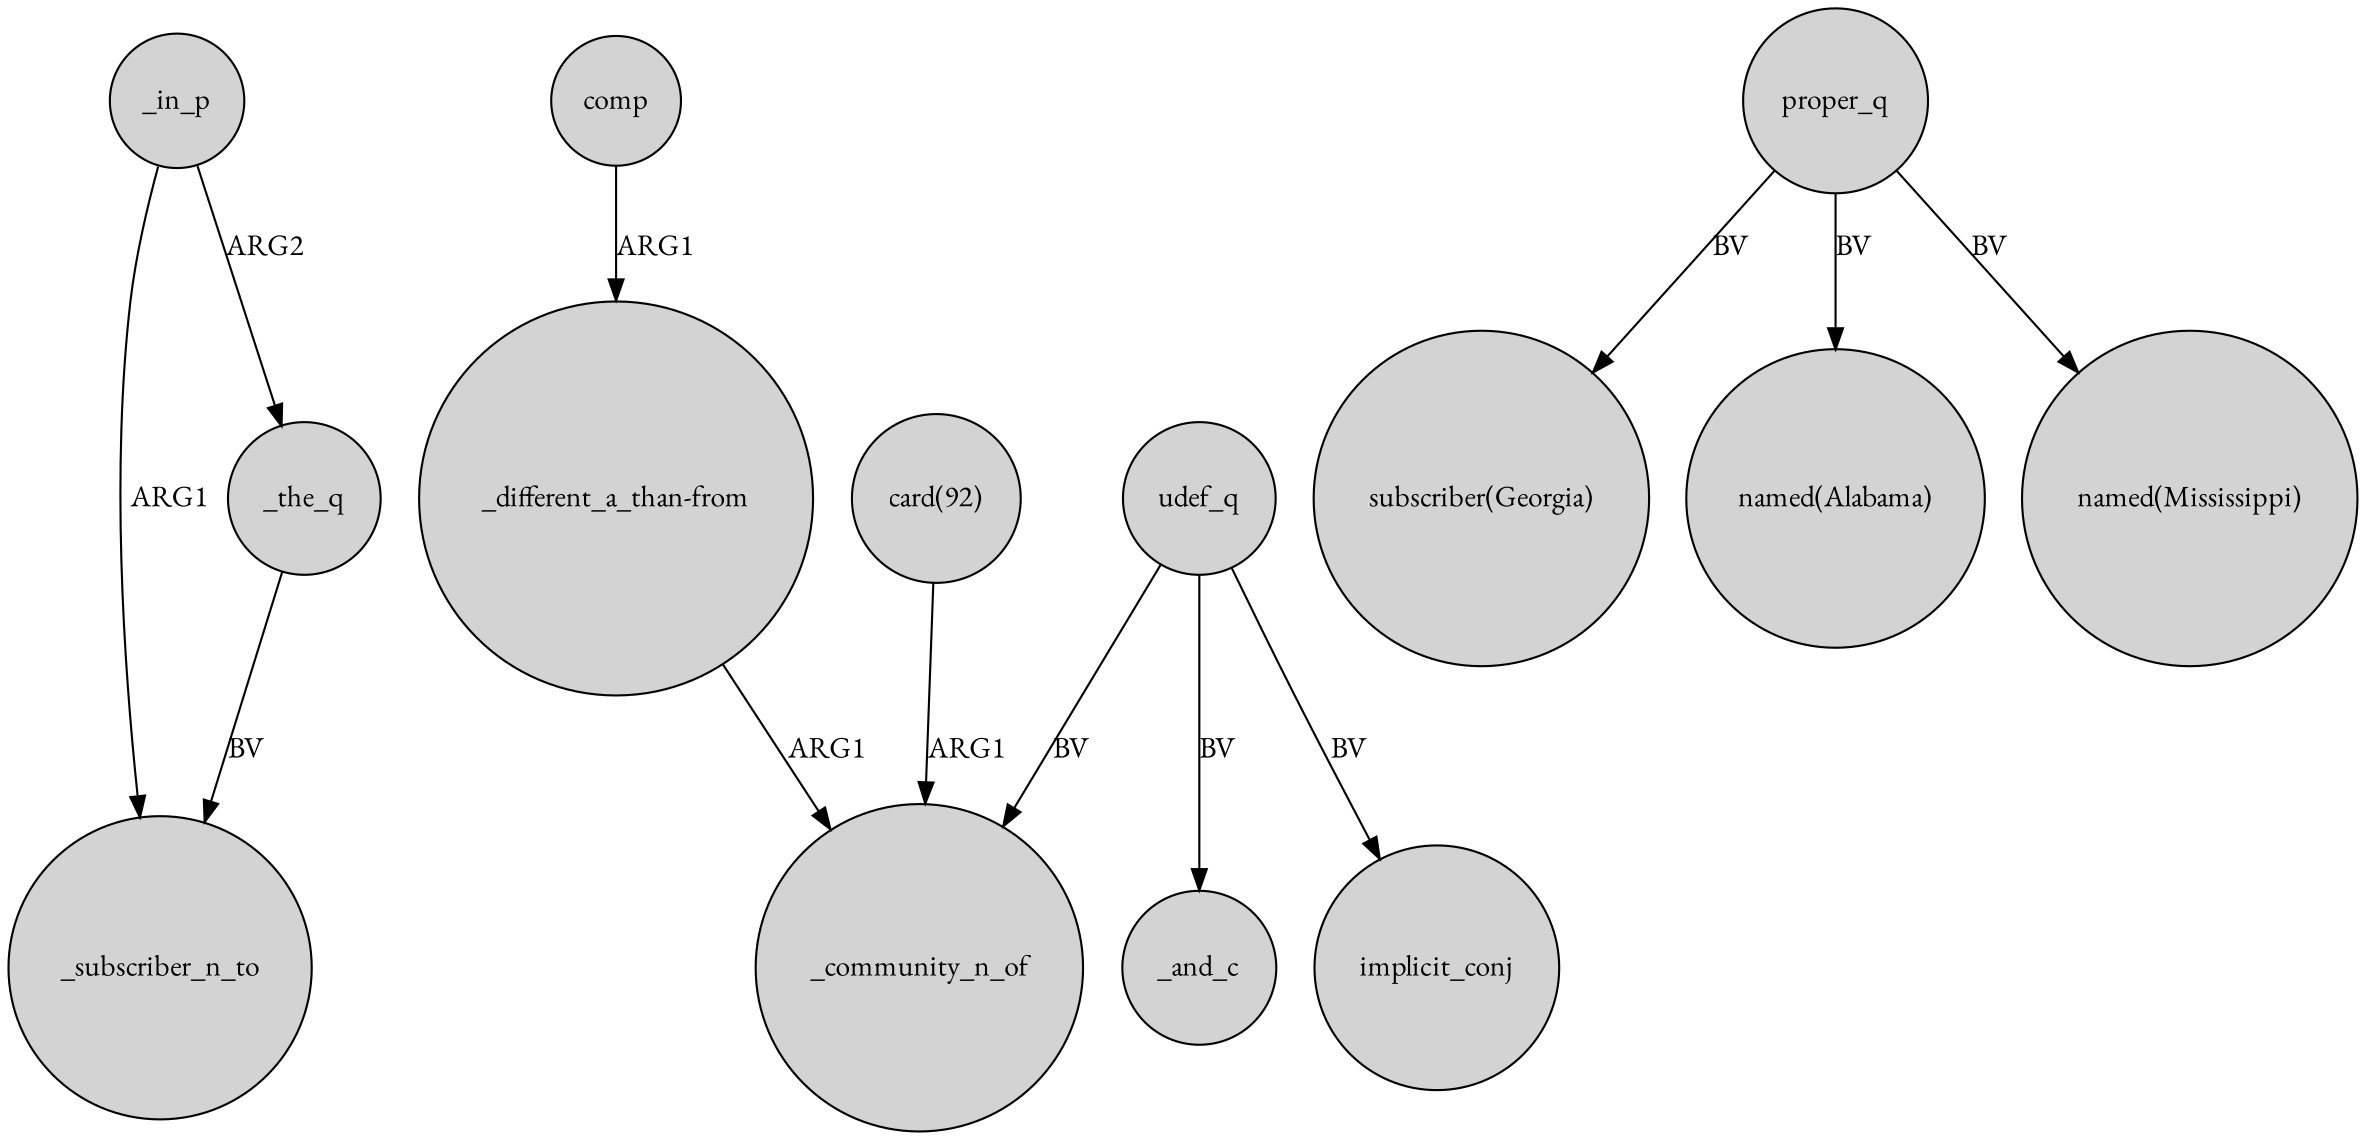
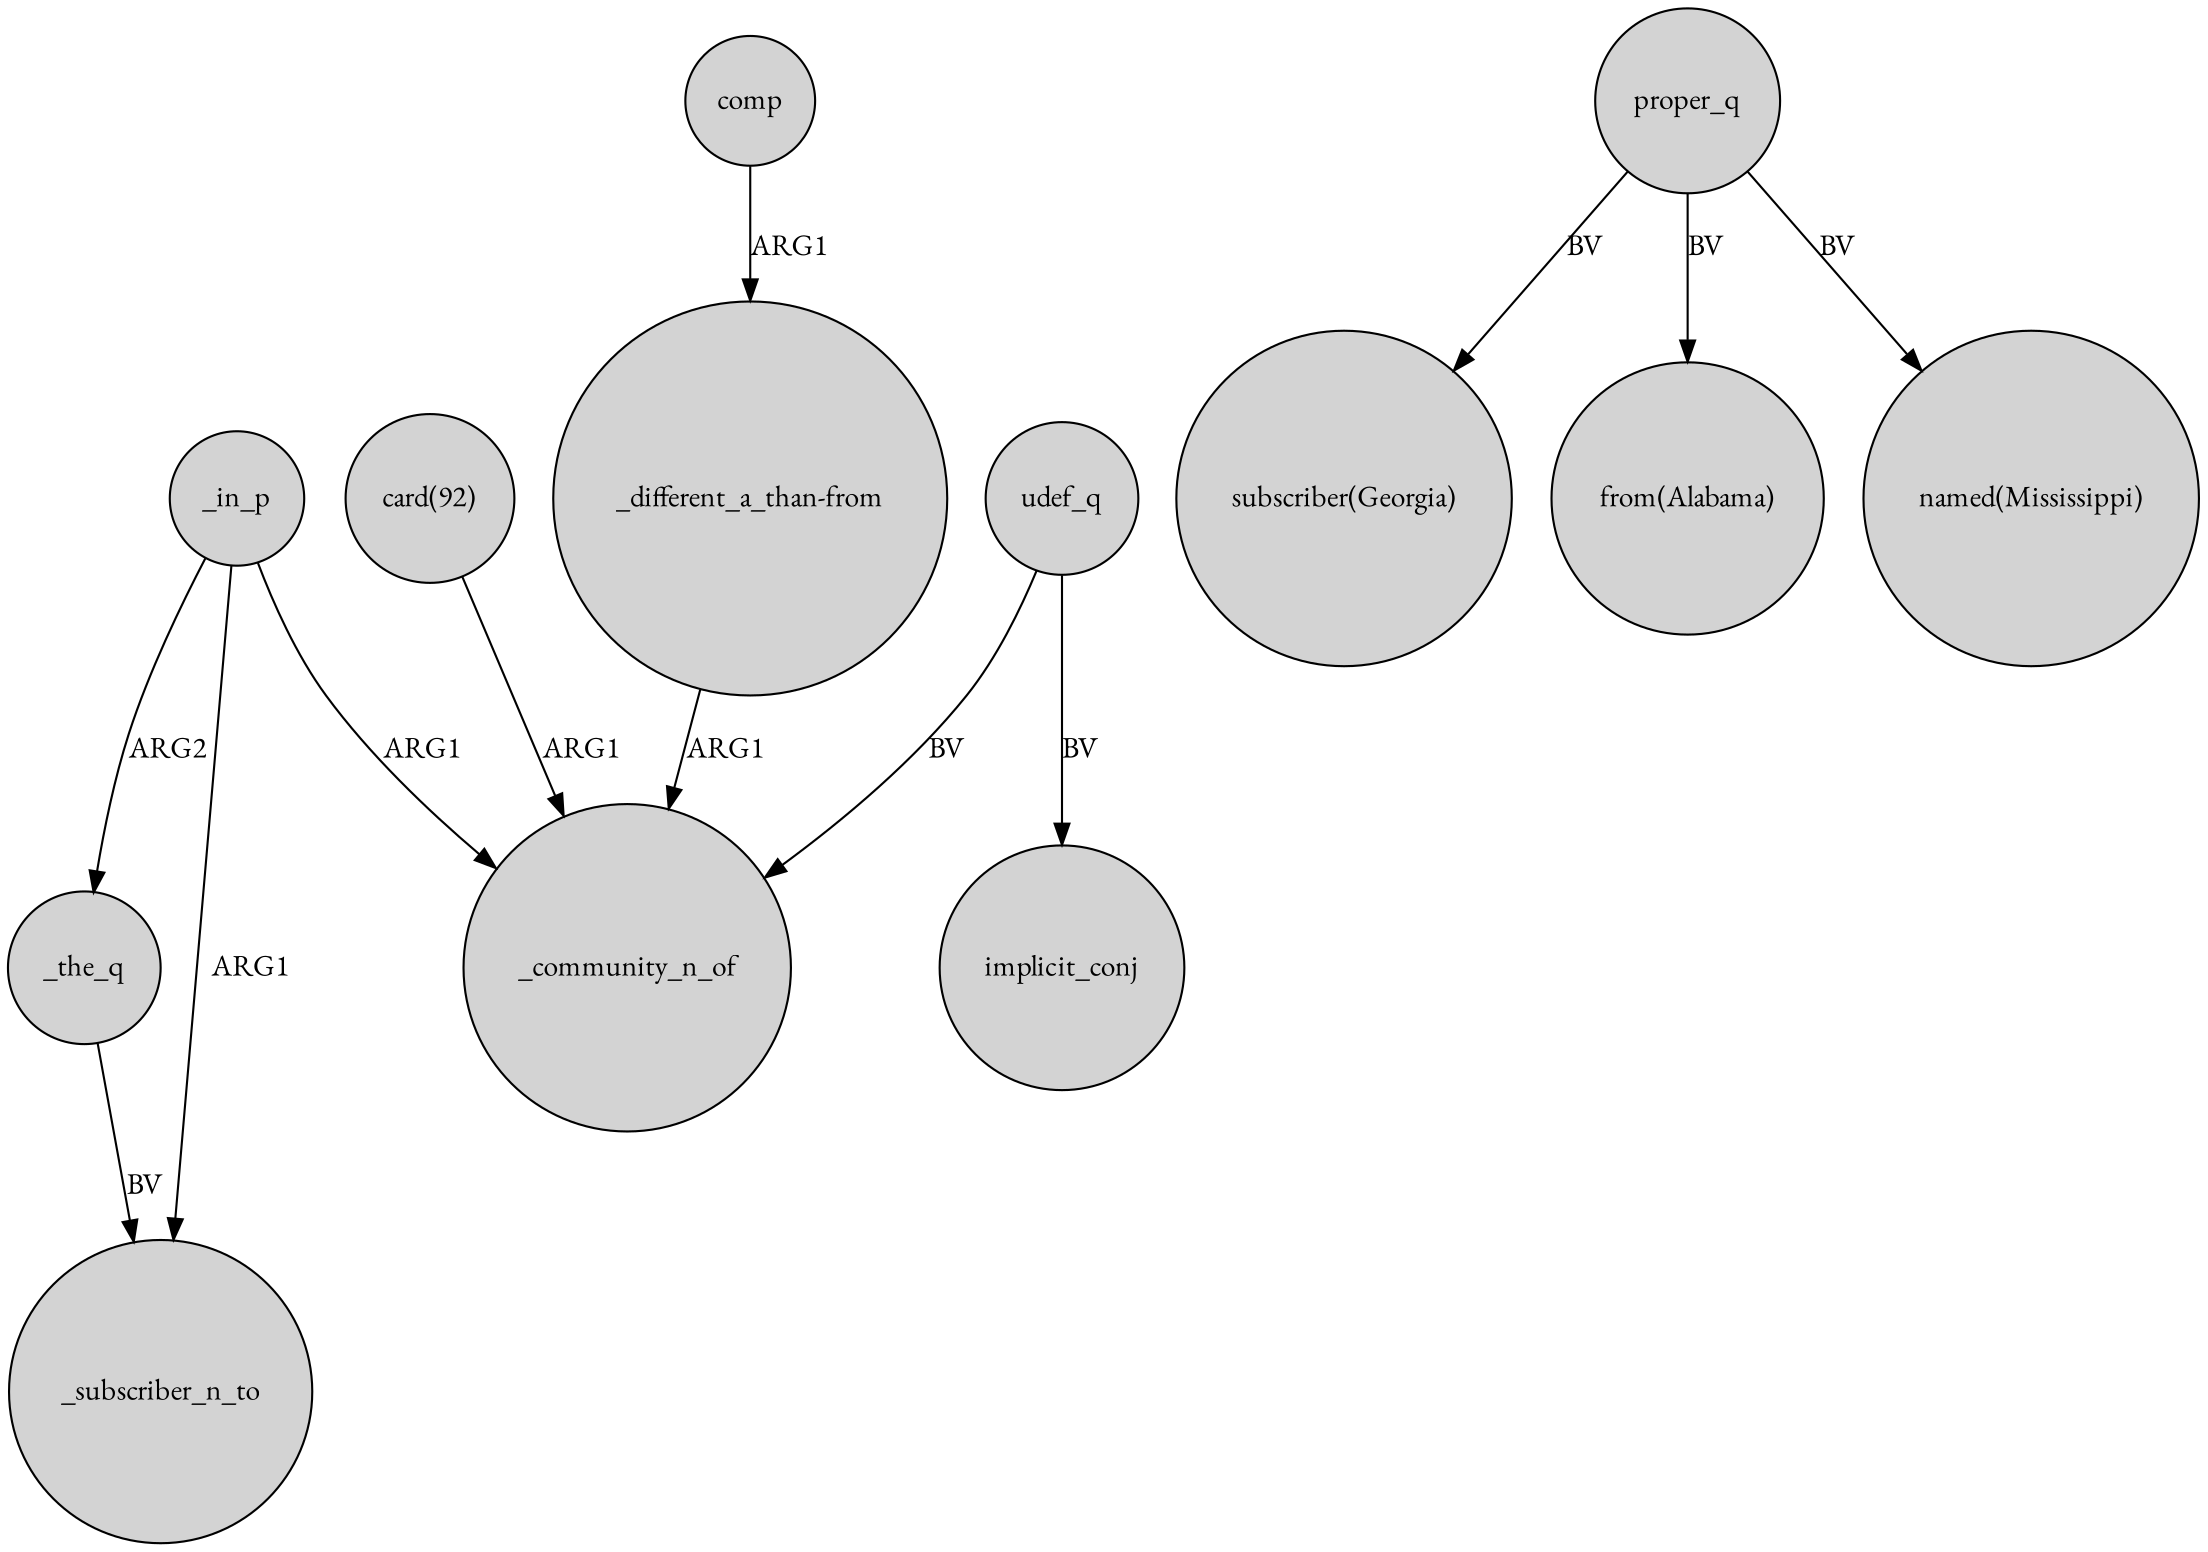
(1836, 498) -> (1688, 498)
none -> (348, 724)
(1199, 968) -> none
